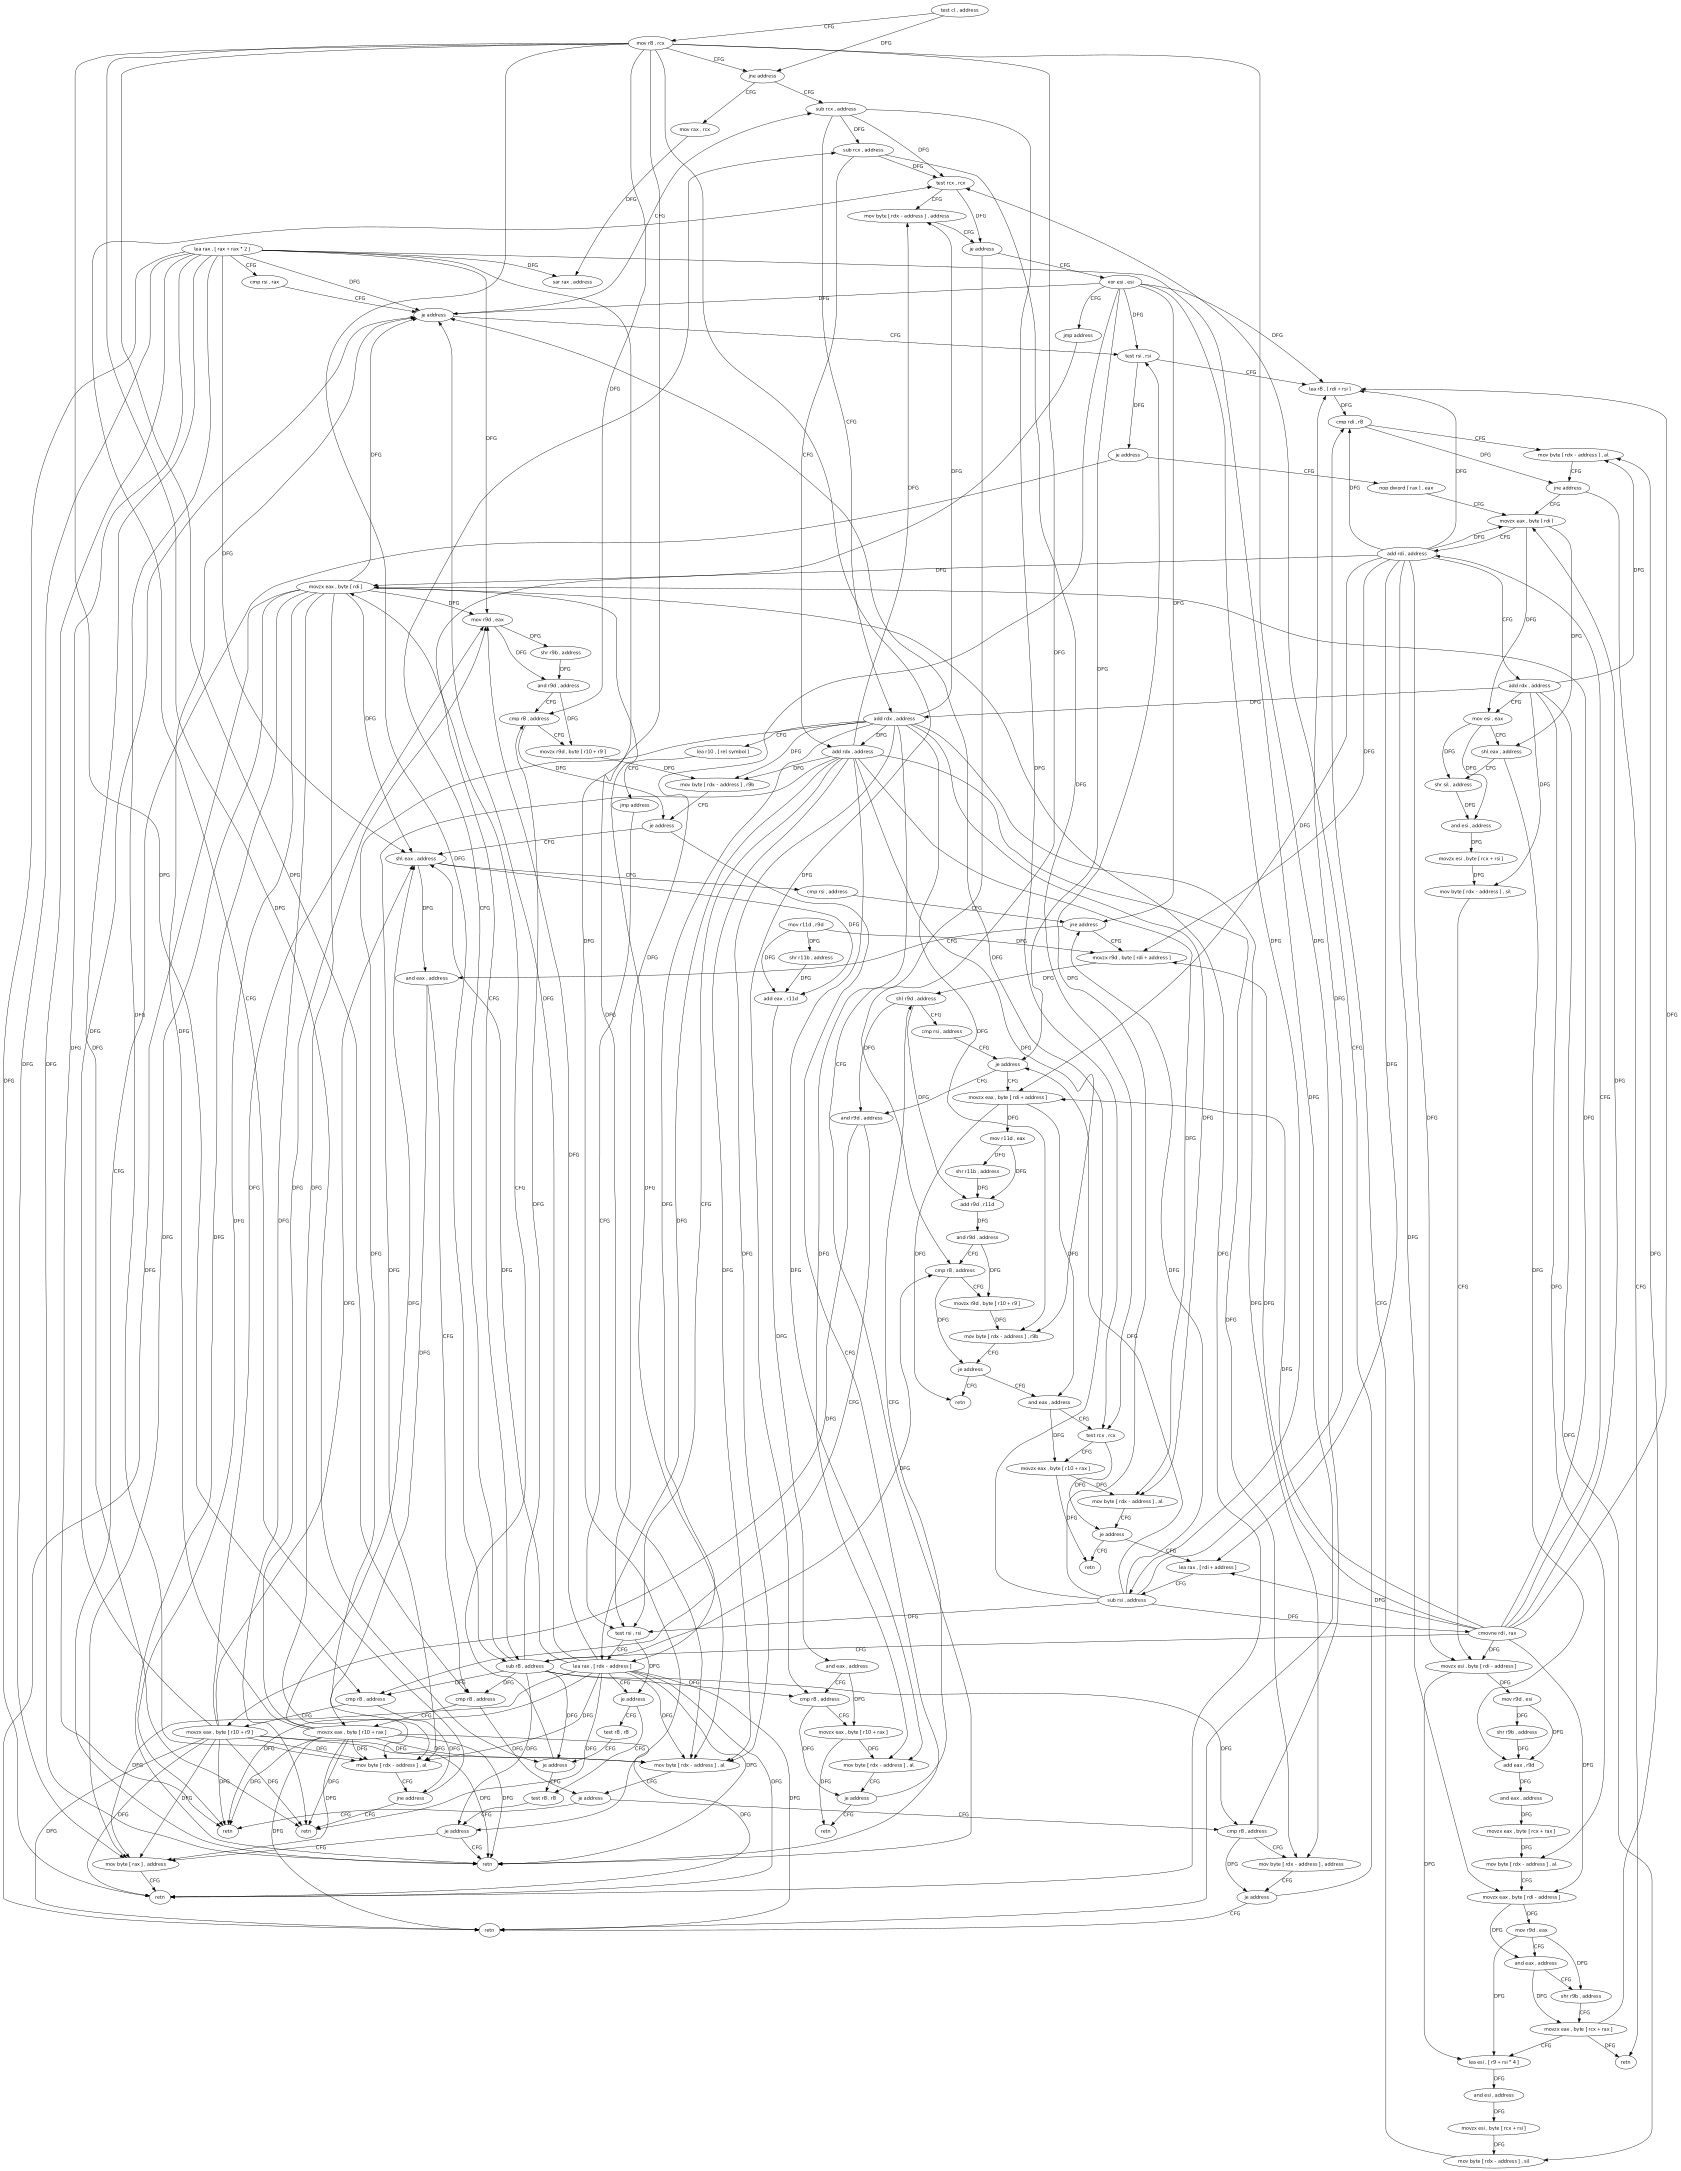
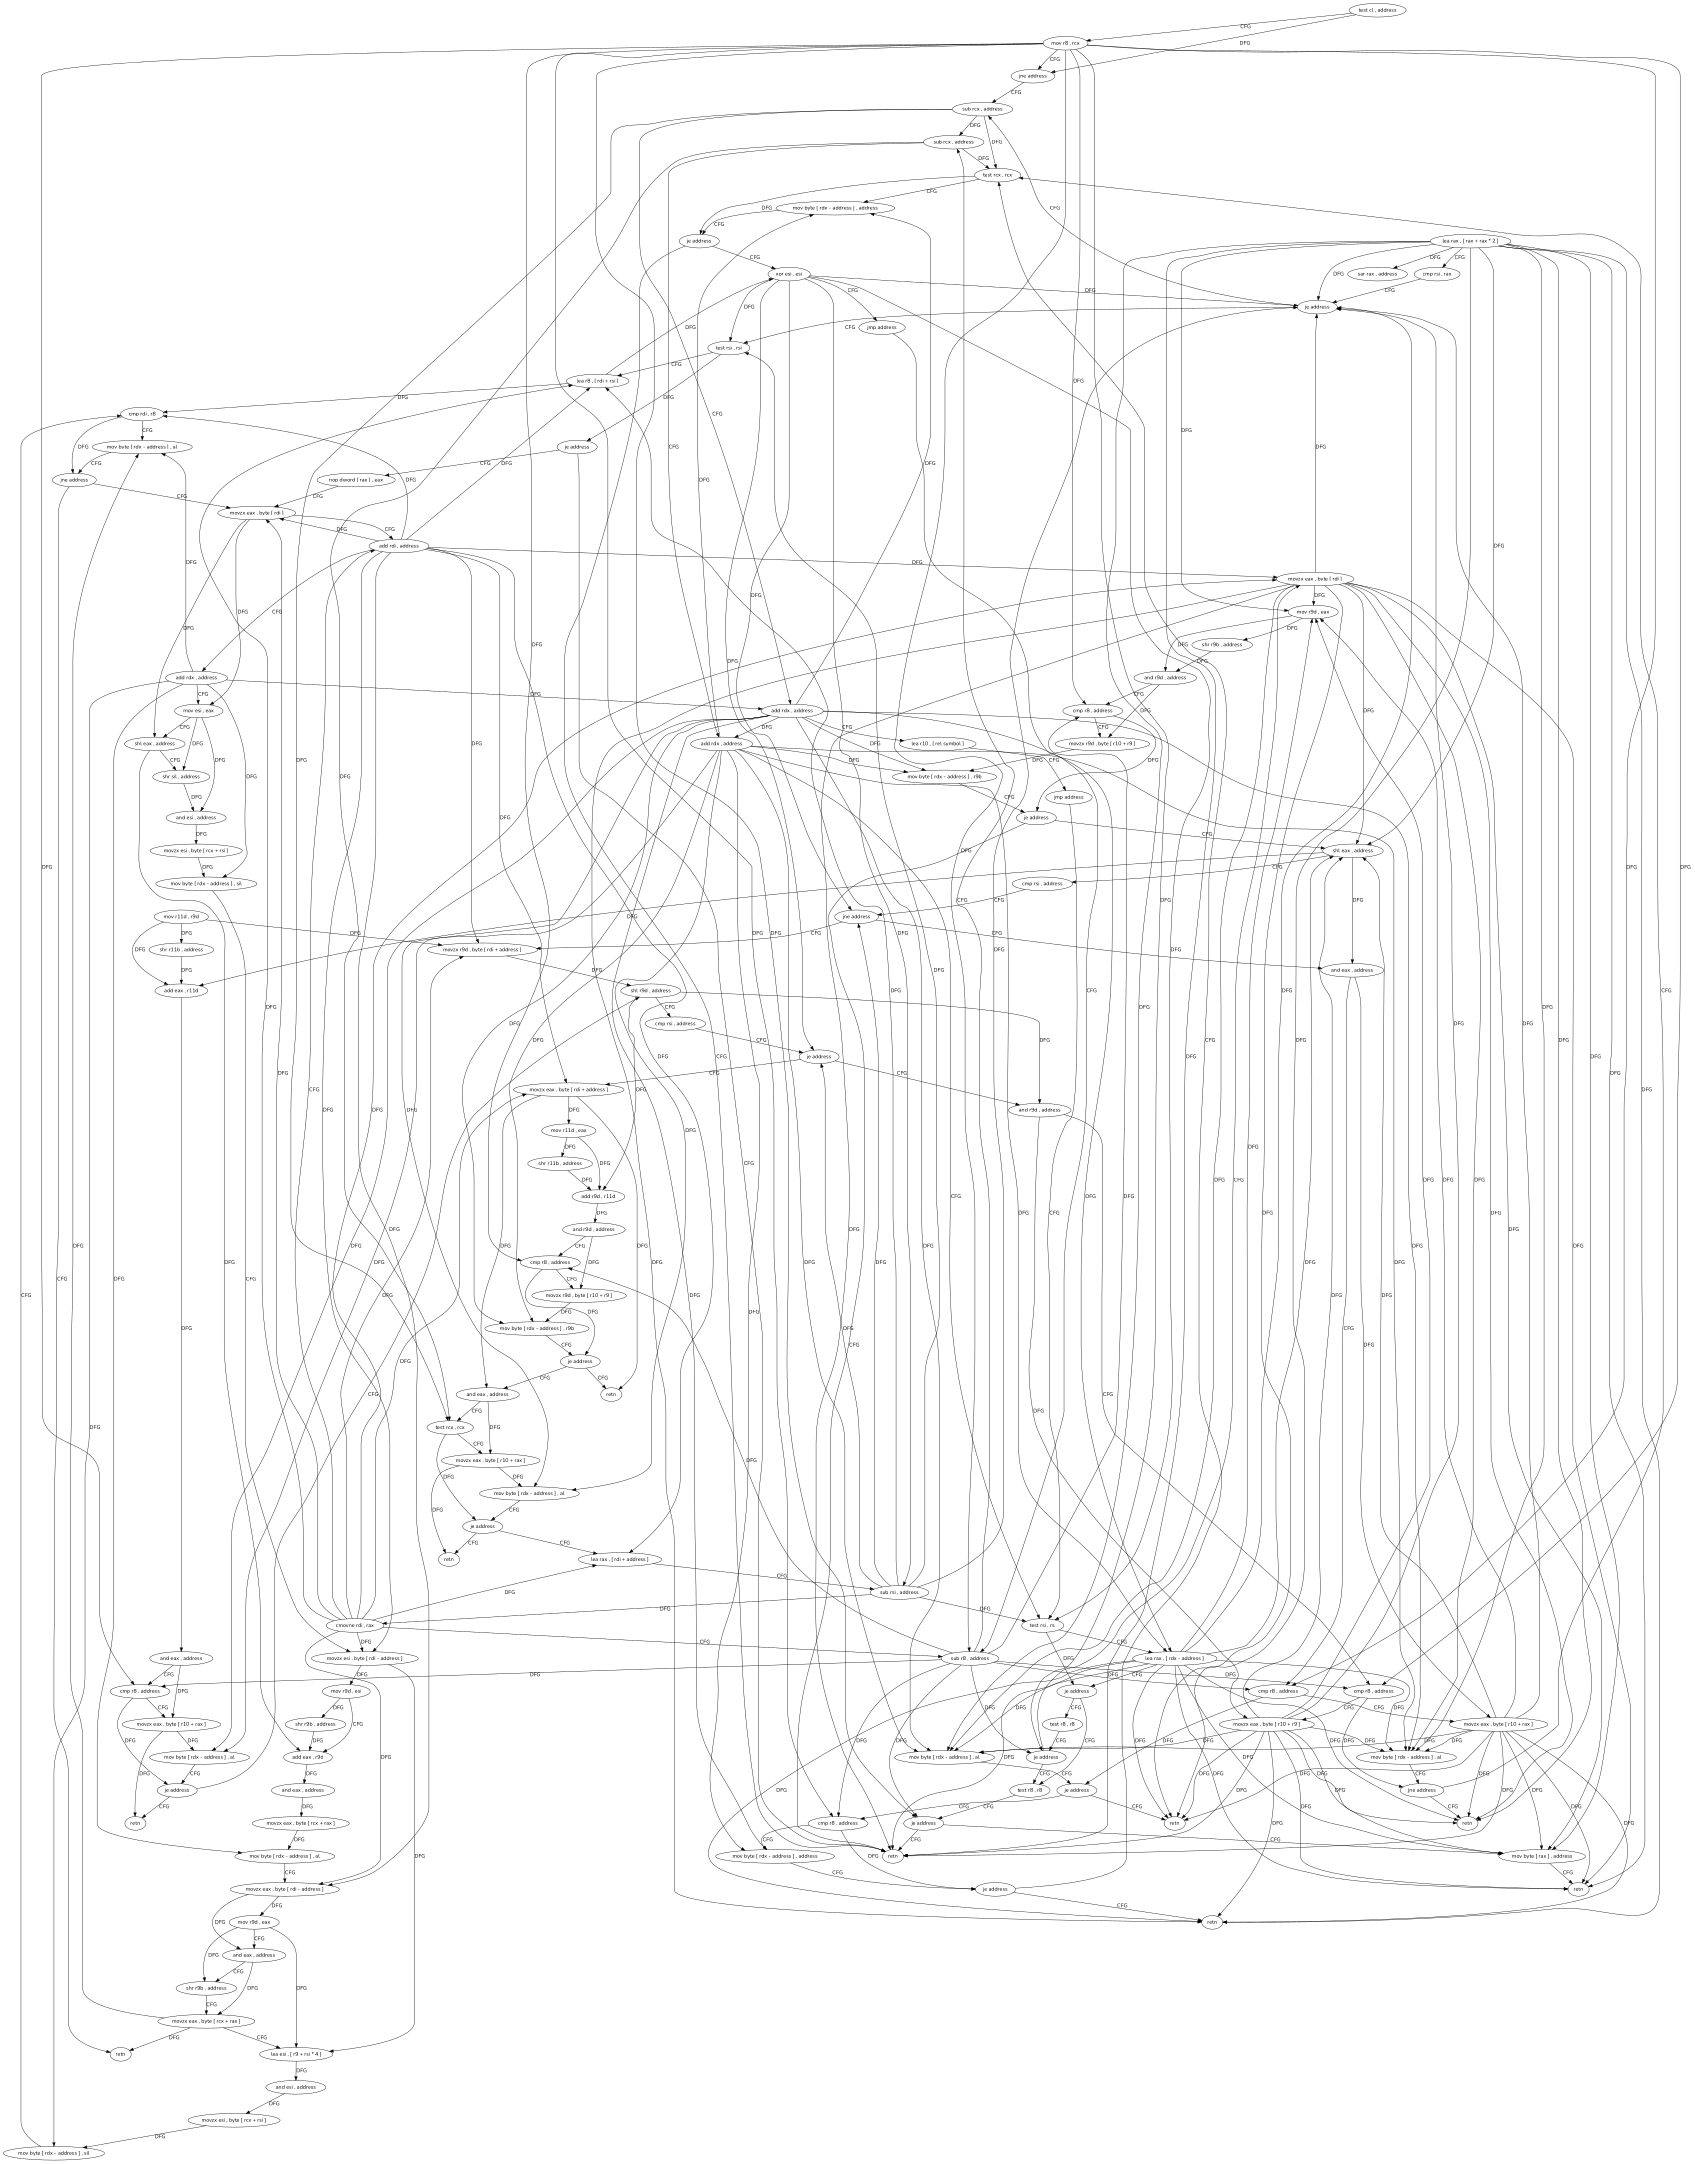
(695, 130) -> none
(1237, 319) -> (685, 322)
(1558, 1732) -> (358, 1724)
